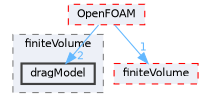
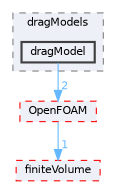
(85, 42) -> (58, 78)
(58, 45) -> (58, 23)
